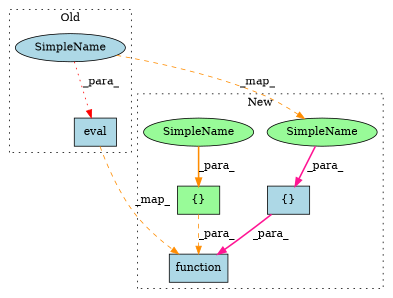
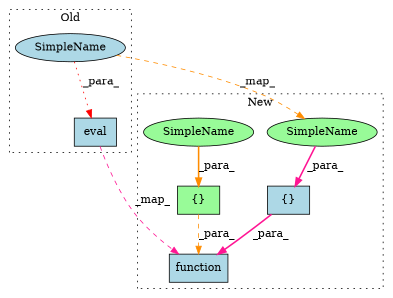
(128, 204) -> (128, 204)
